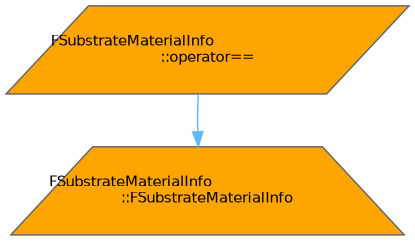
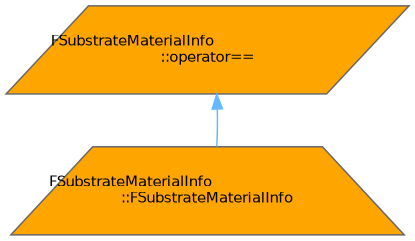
(198, 113) -> (217, 128)
